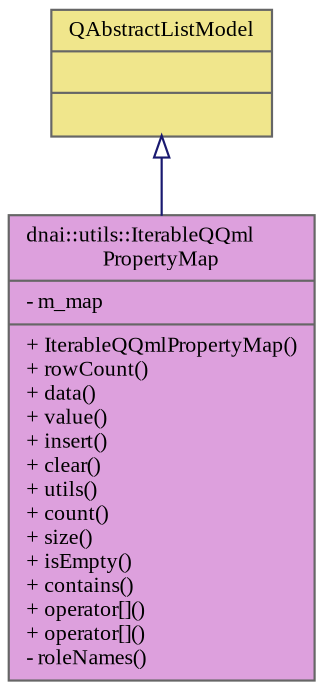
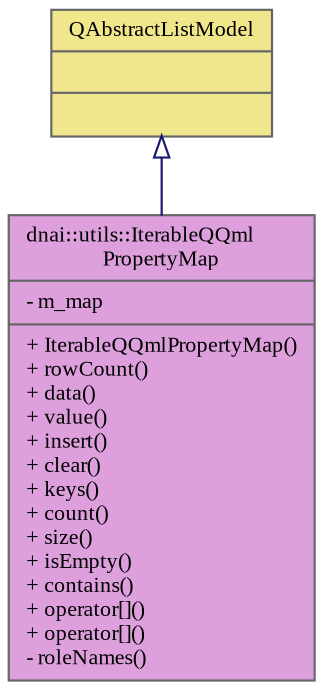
(62, 489) -> (63, 489)
